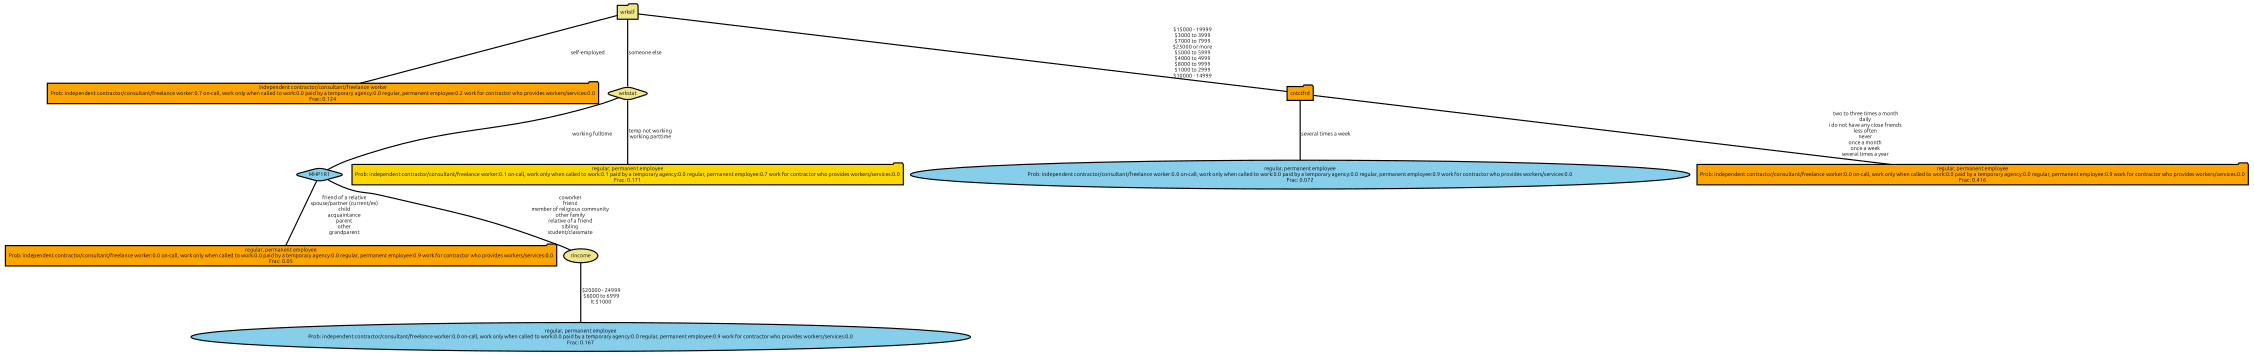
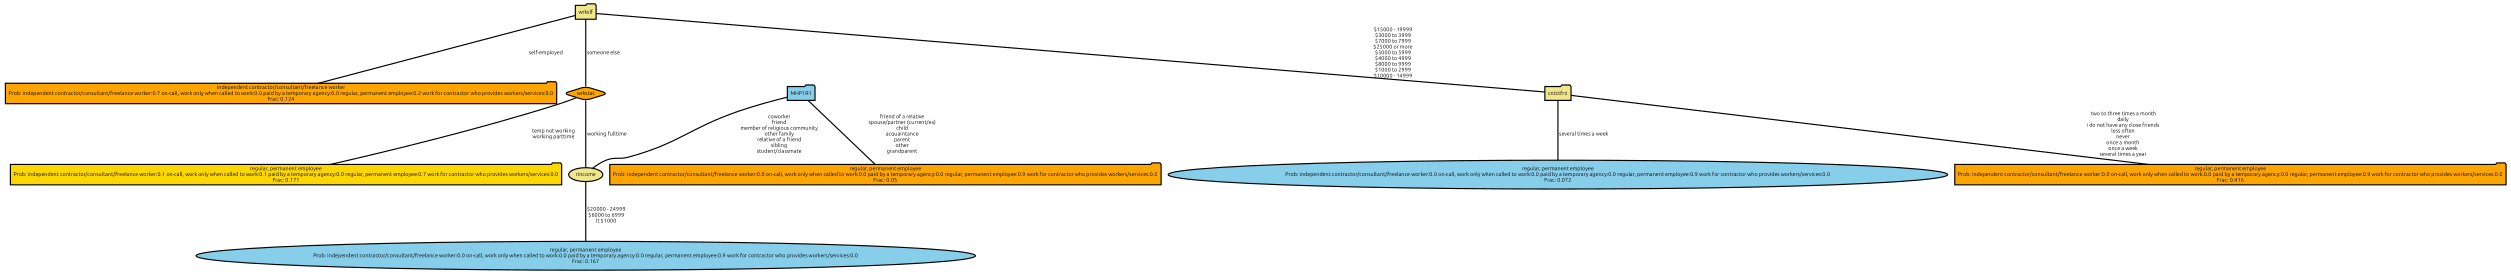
(628, 93) -> (586, 93)
(1300, 93) -> (1558, 93)
(472, 130) -> (586, 134)
(320, 175) -> (801, 93)
